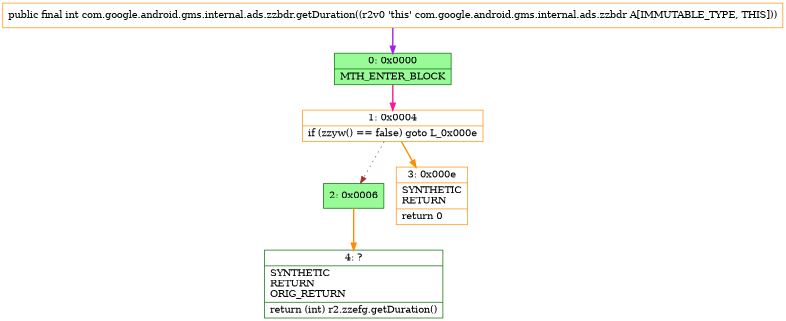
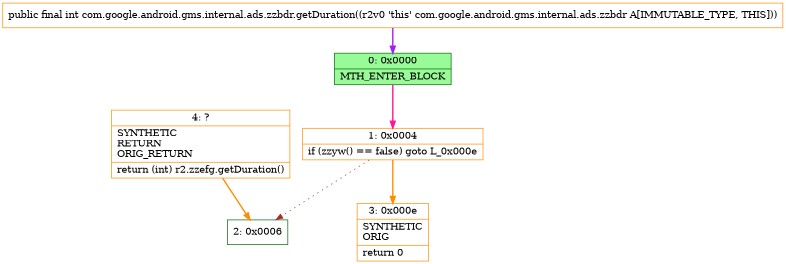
(354, 196) -> (258, 232)
(424, 201) -> (376, 237)
(354, 226) -> (234, 196)
(354, 284) -> (201, 144)
